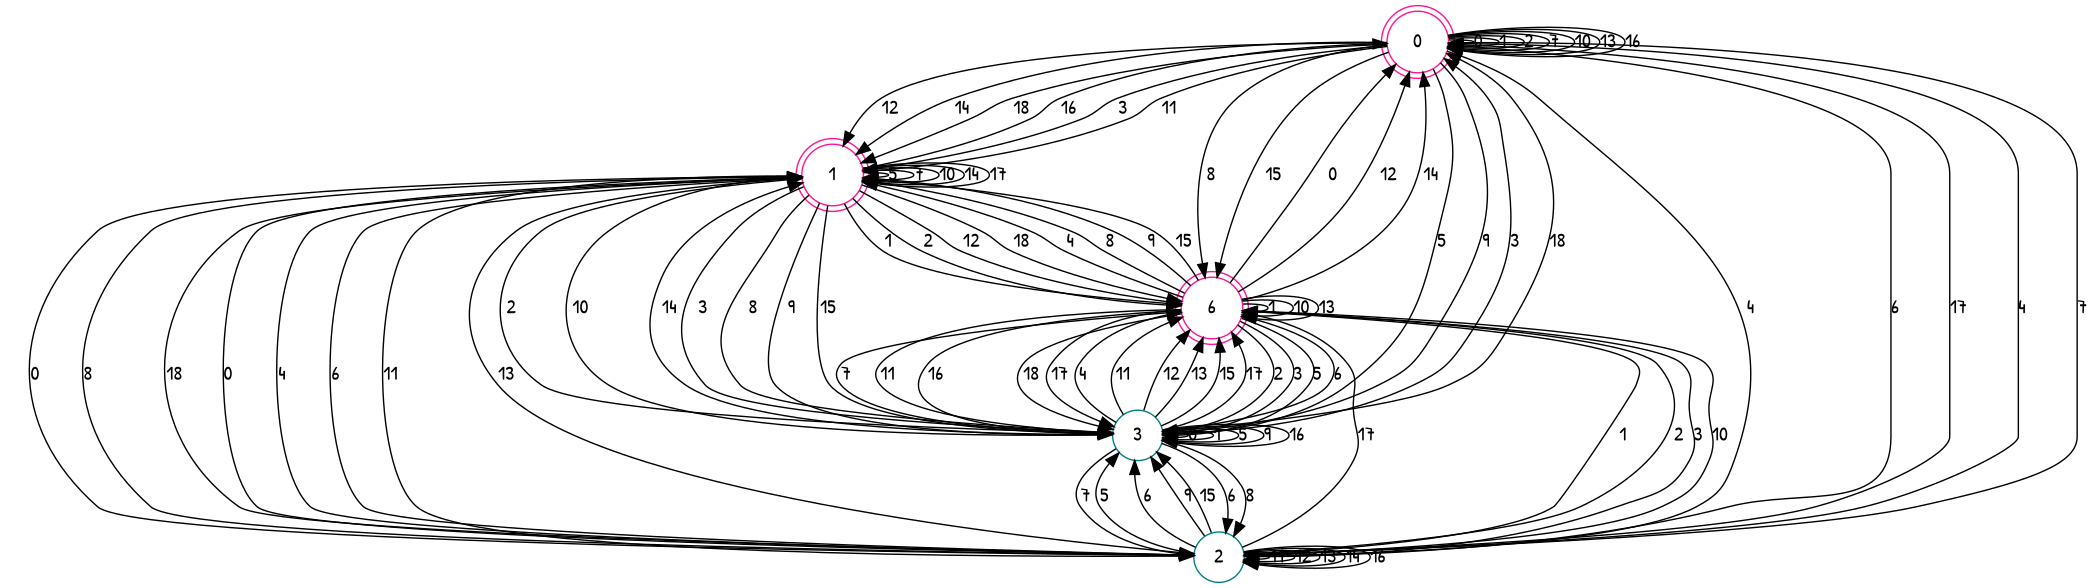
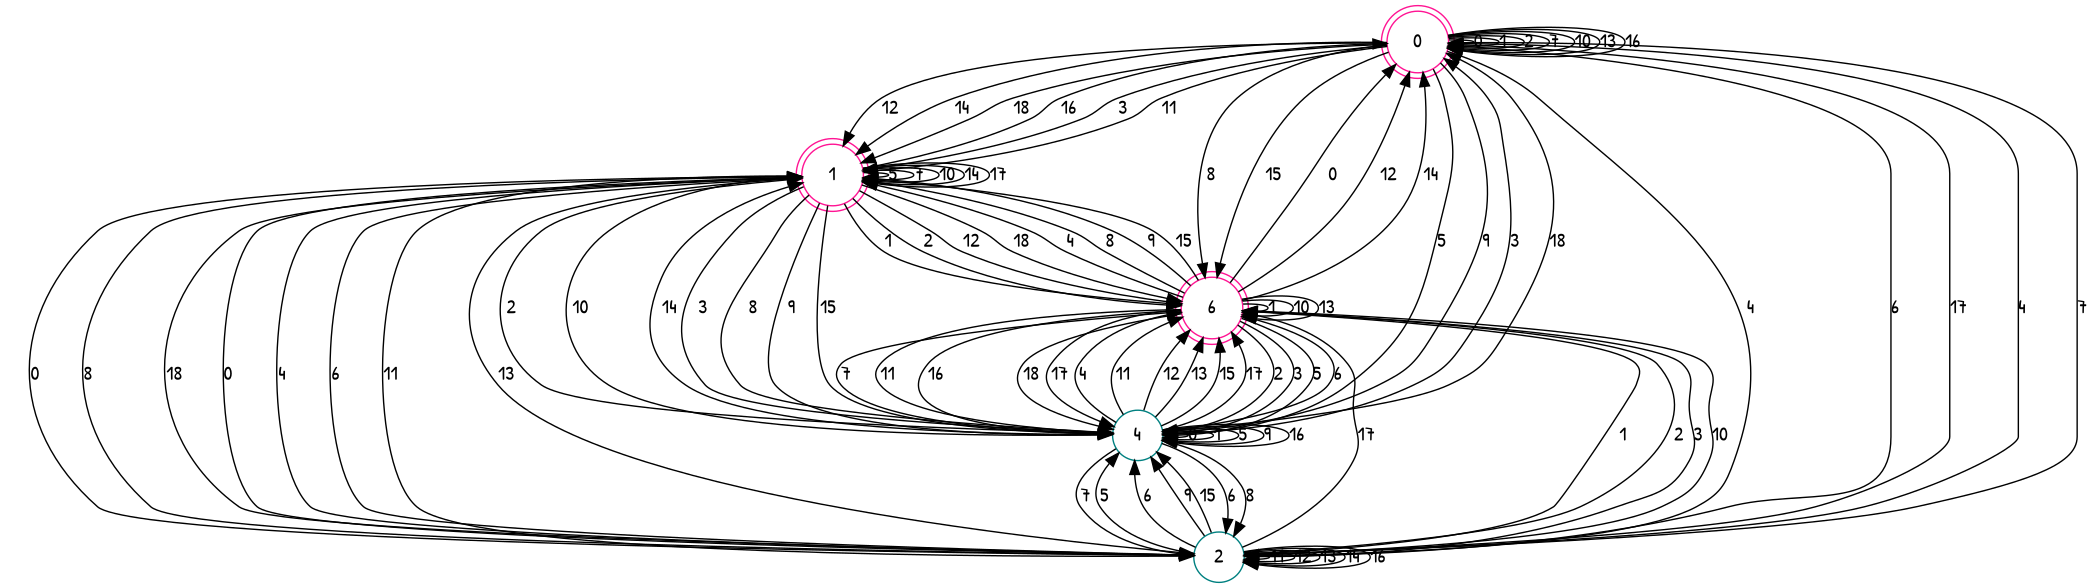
(1138, 435) -> (1138, 435)
